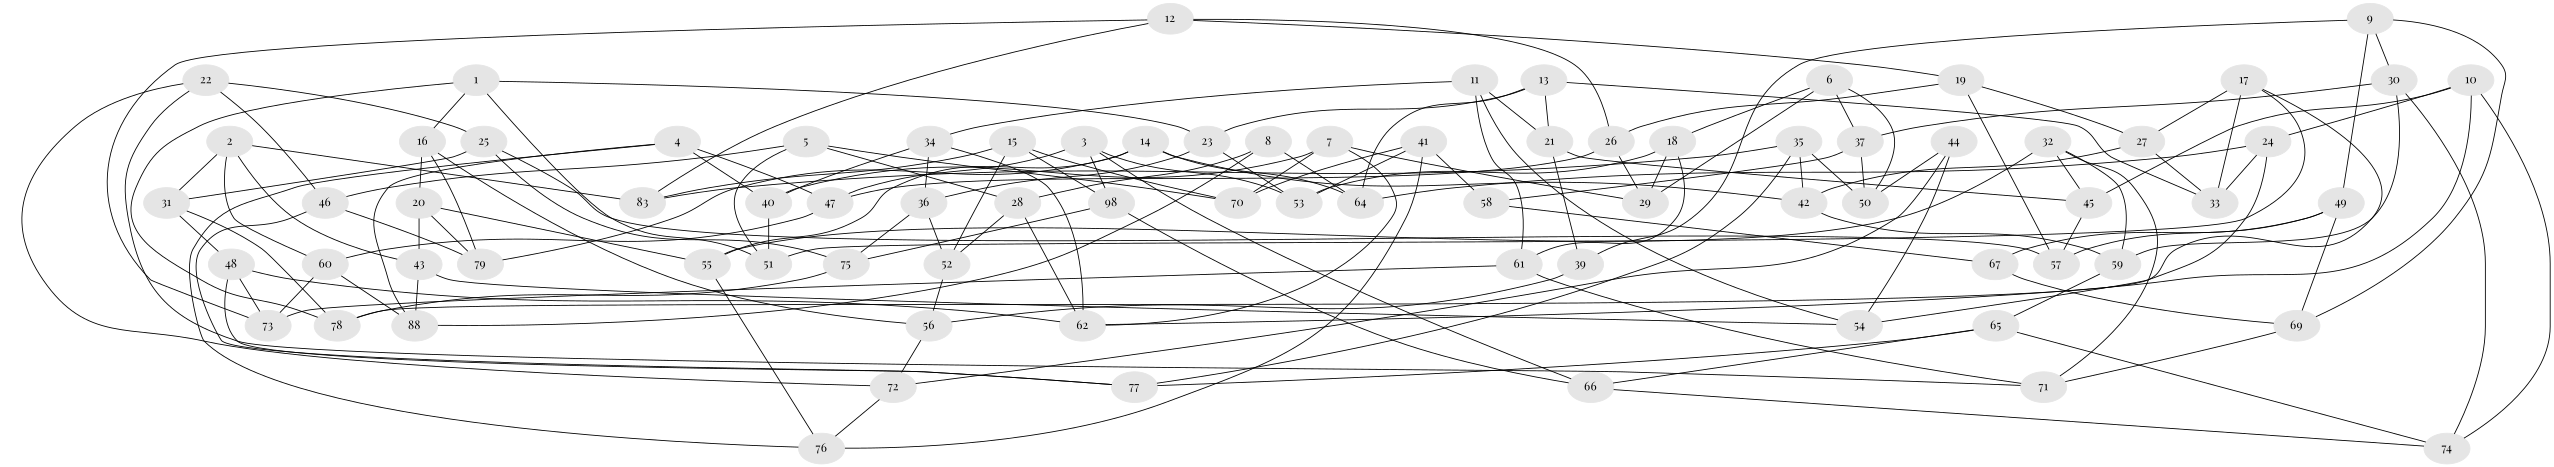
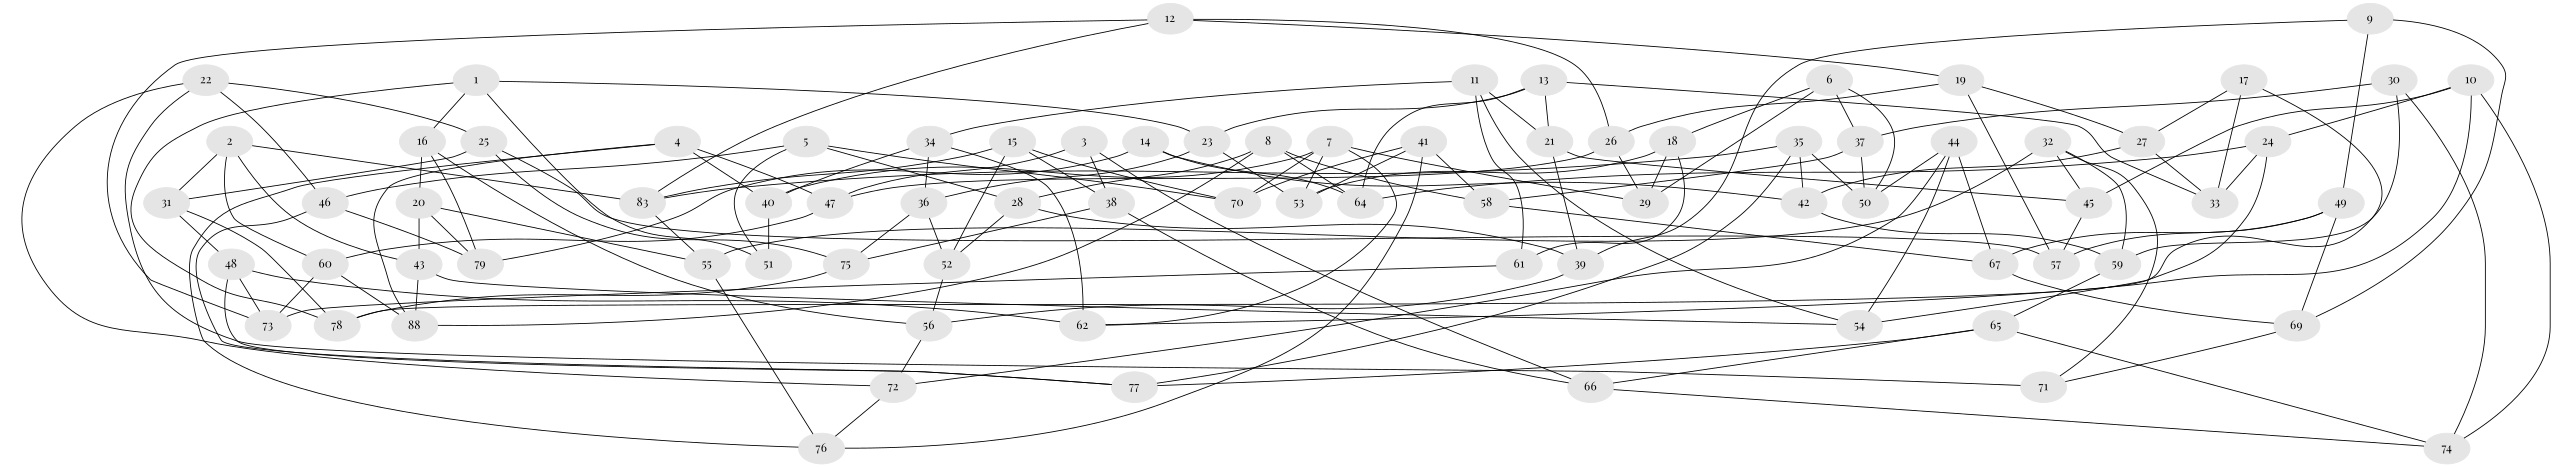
(2382, 50) -> none
(1192, 172) -> (1314, 172)
none -> (1374, 179)
(881, 197) -> (675, 234)
(1112, 203) -> (1112, 203)
none -> (1974, 203)
(1603, 241) -> none
(1051, 267) -> (1302, 226)
(1776, 340) -> none
